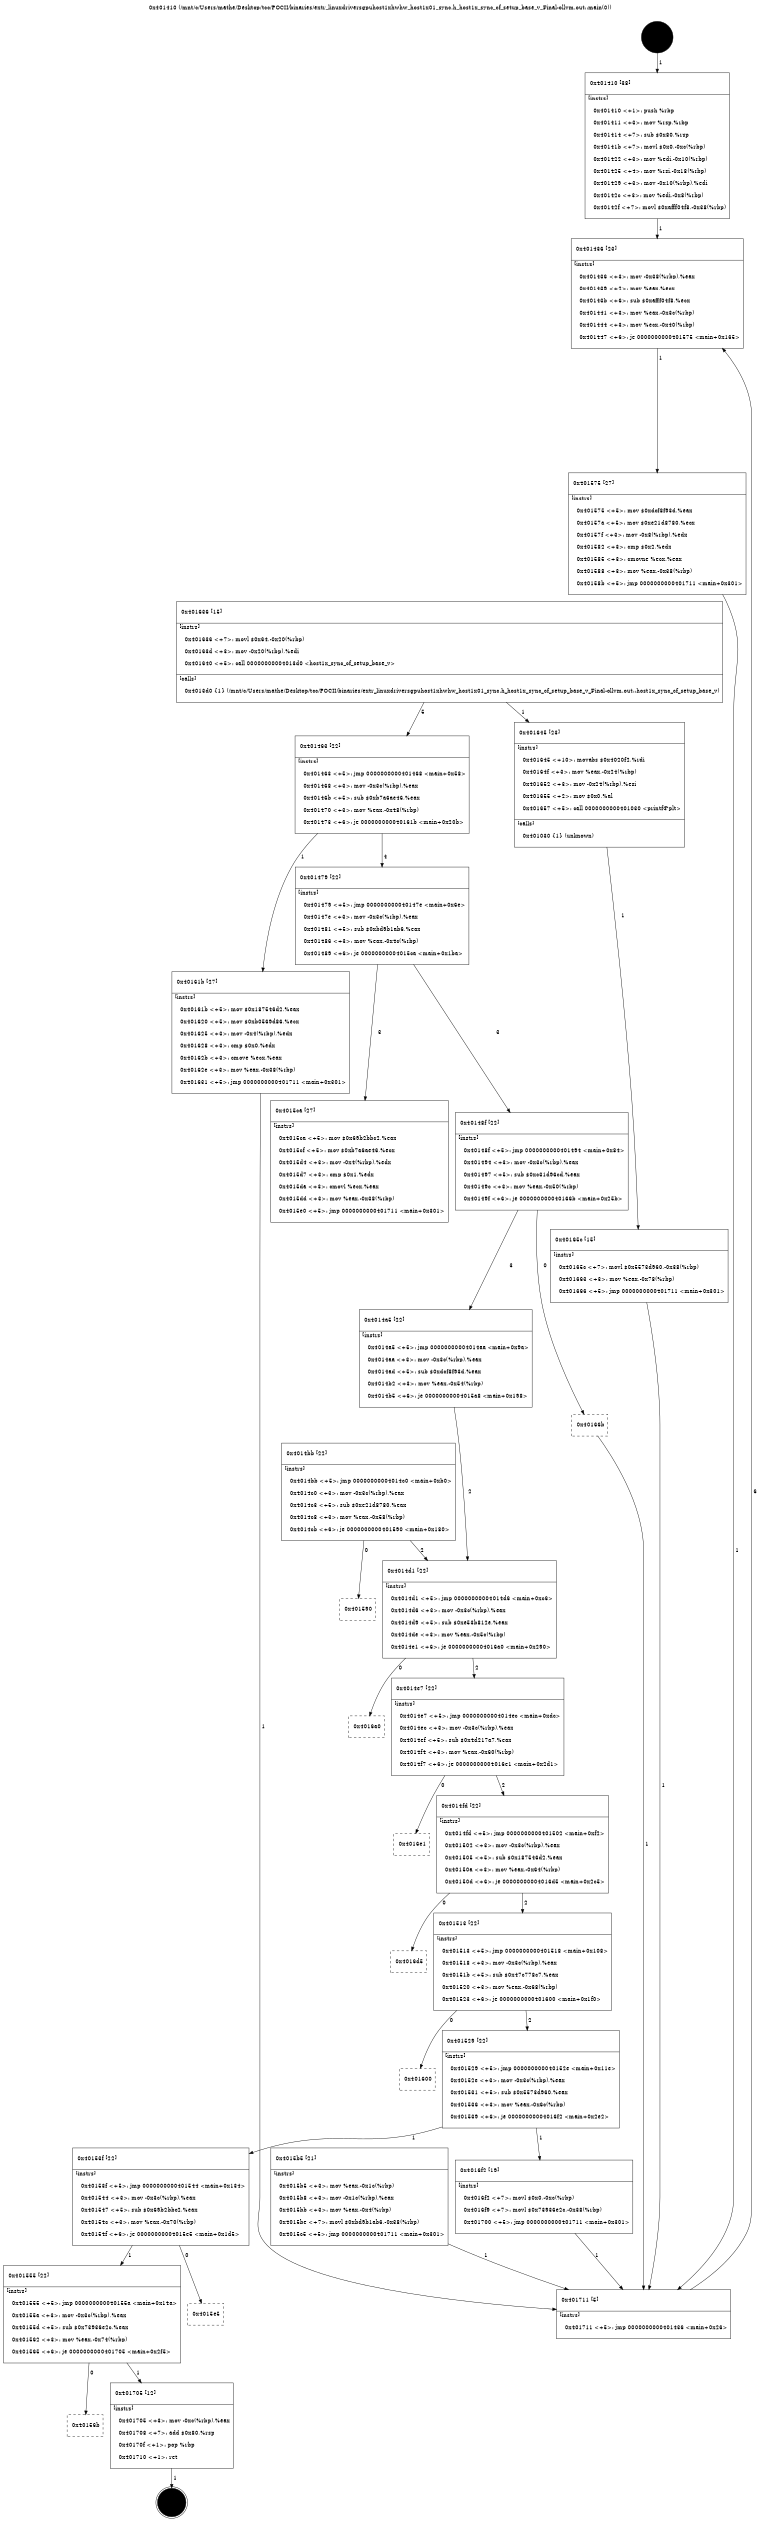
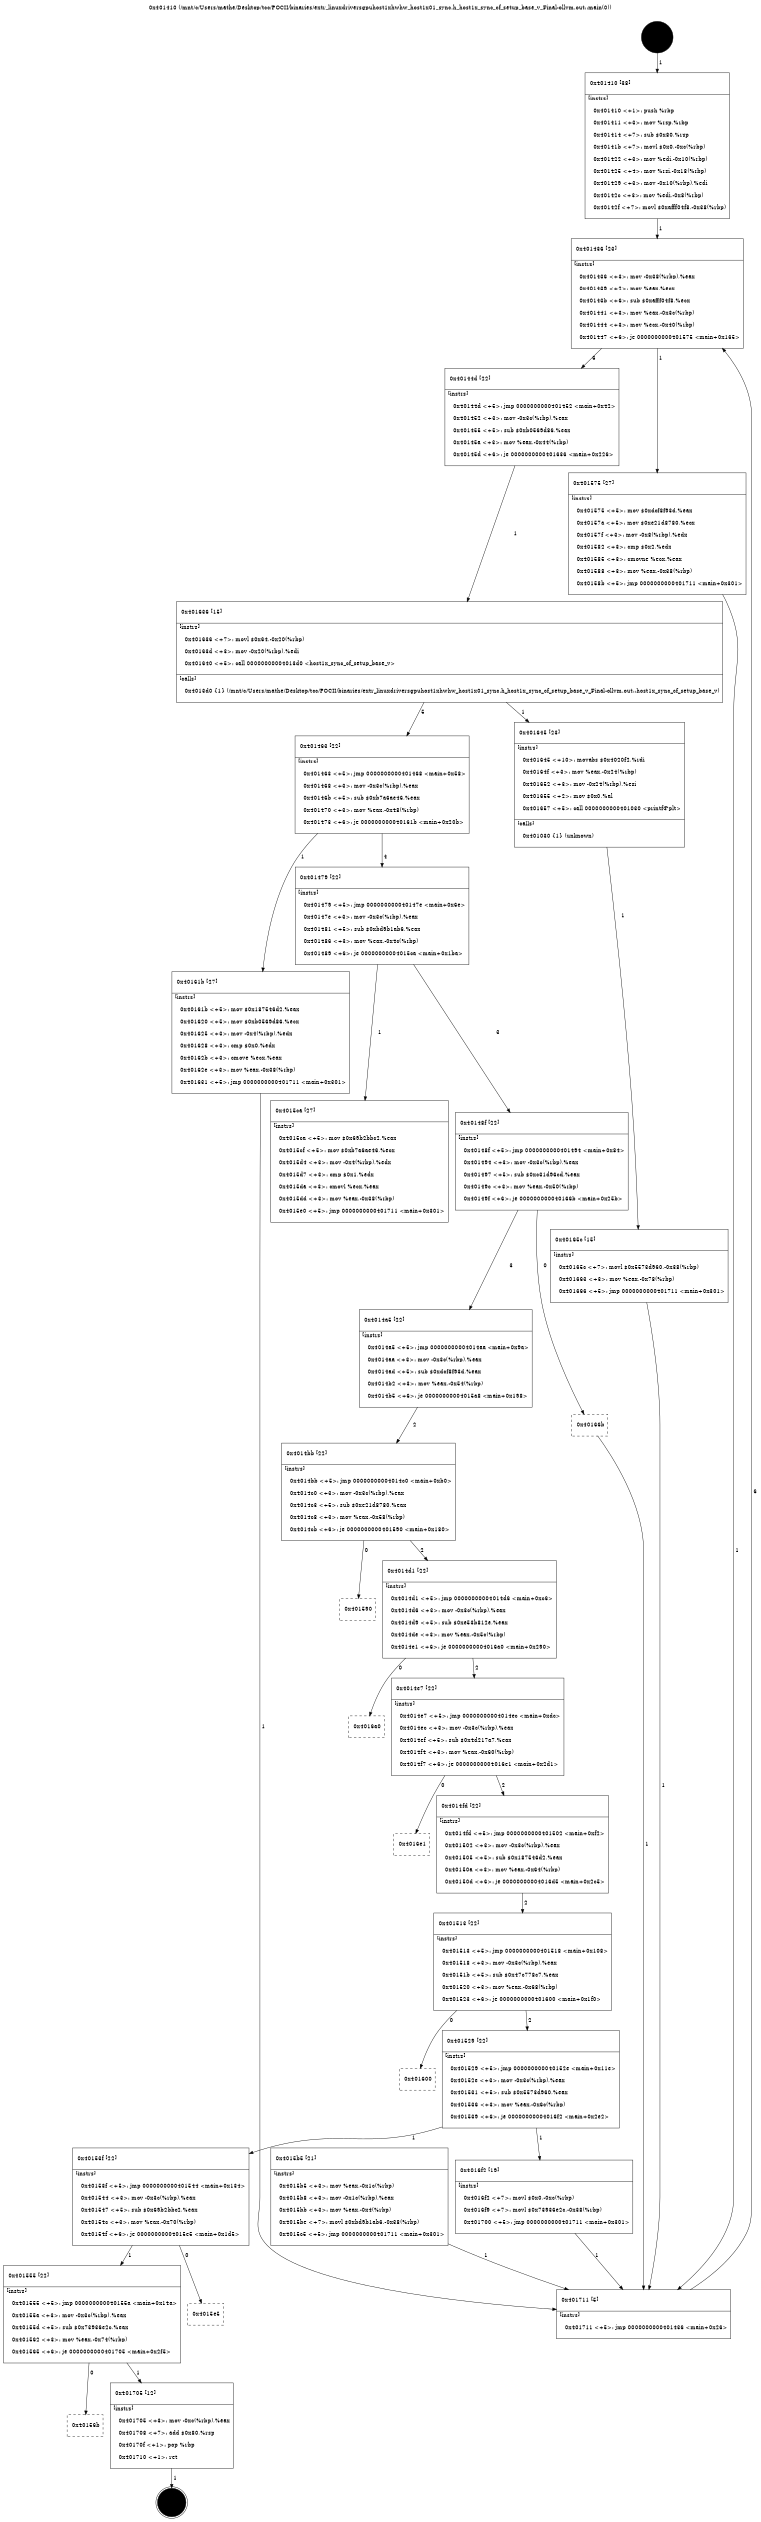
none -> (532, 417)
(379, 1033) -> (379, 1033)
(463, 1482) -> (408, 1423)
(409, 1962) -> none
